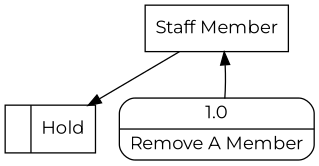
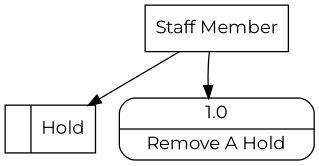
(225, 82) -> (208, 69)
(217, 144) -> (217, 144)
